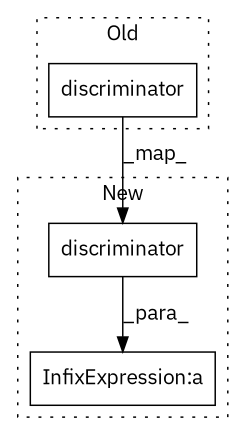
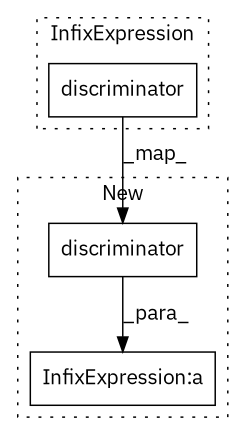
(123, 35) -> (123, 35)
